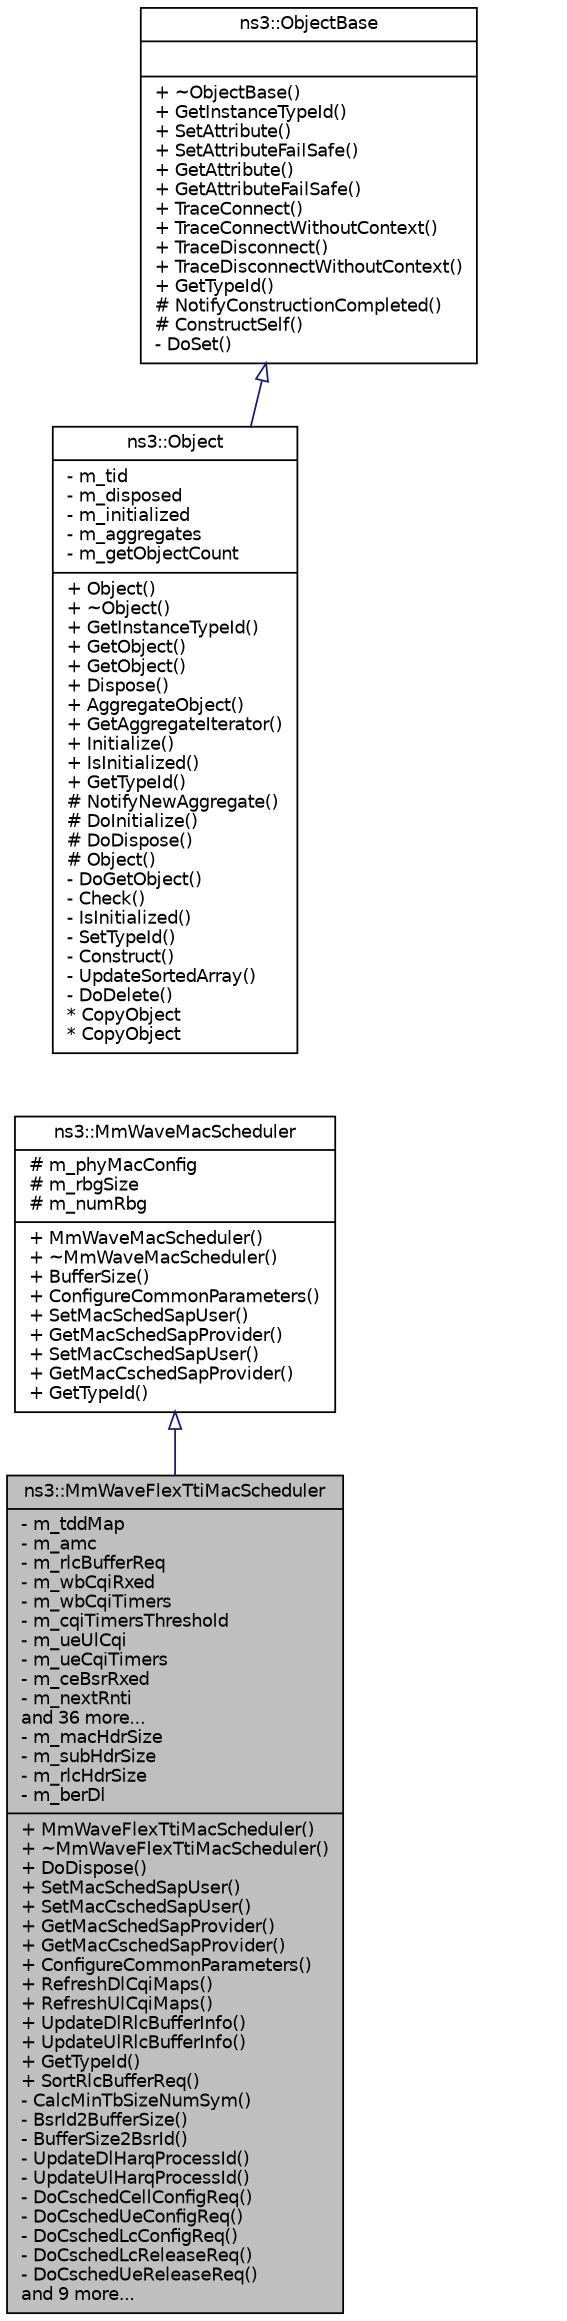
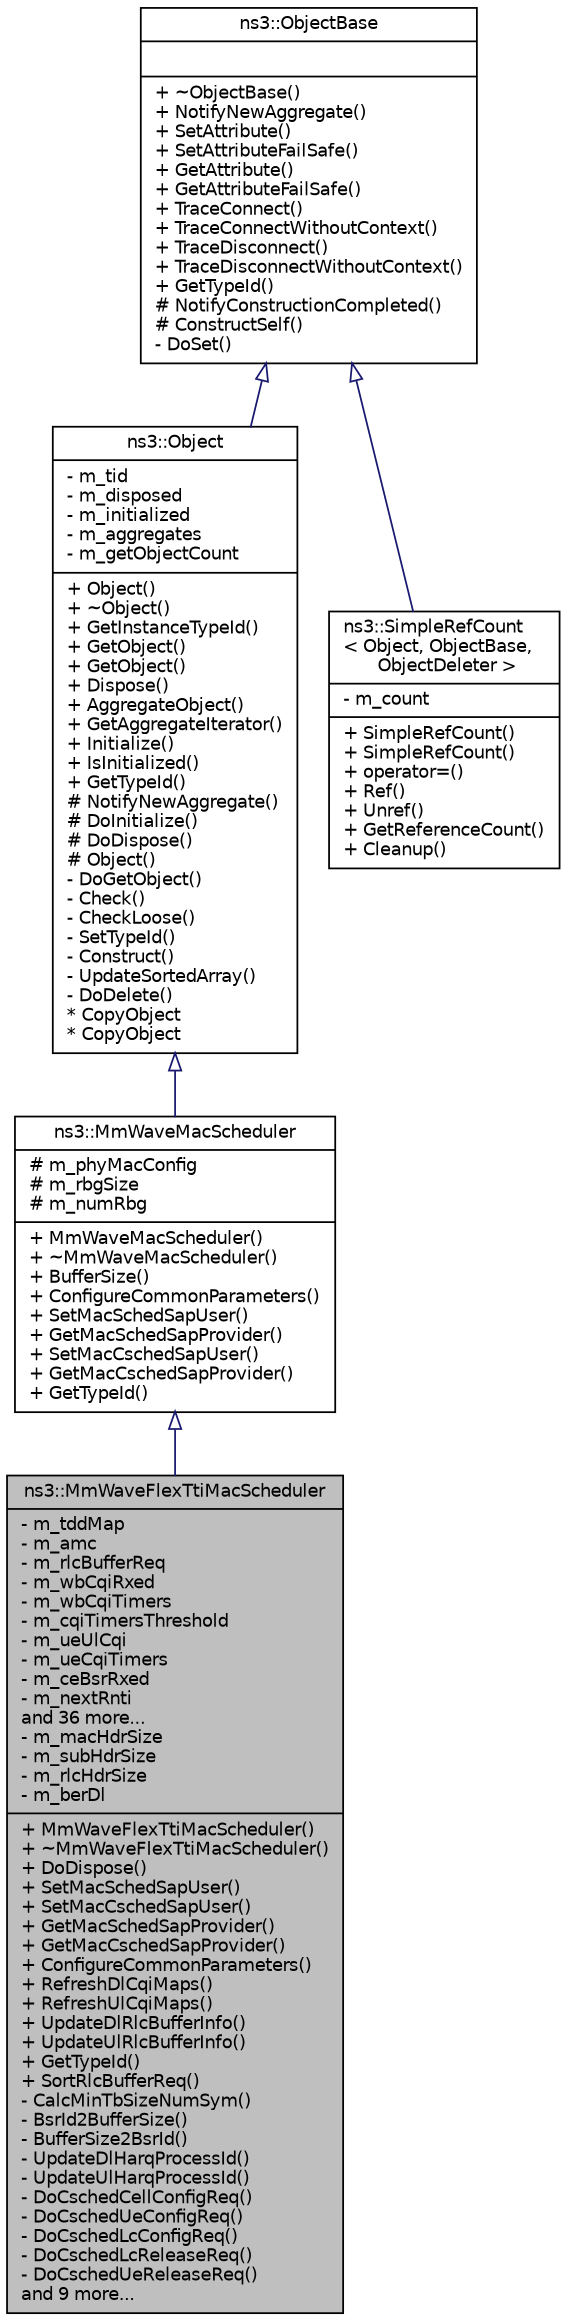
(251, 113) -> (261, 113)
none -> (444, 740)
(129, 919) -> (131, 919)
none -> (175, 1094)
